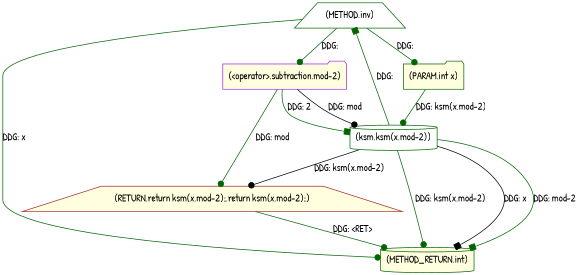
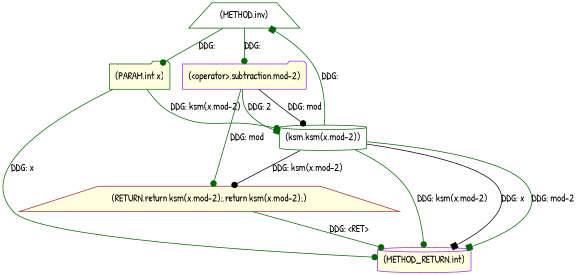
(3, 174) -> (101, 235)
(427, 260) -> (424, 260)
